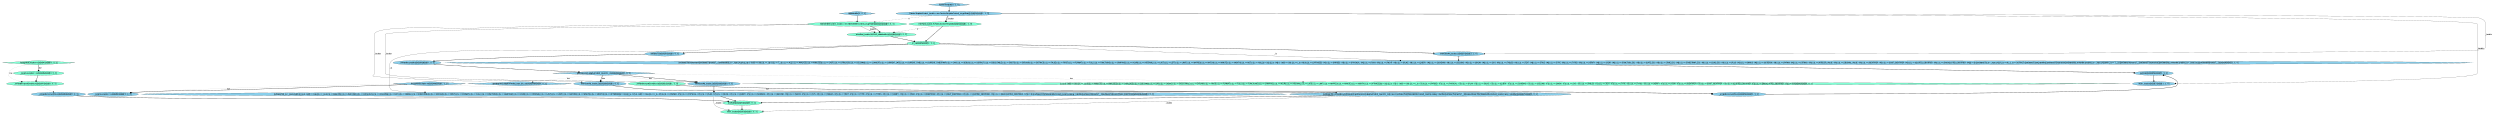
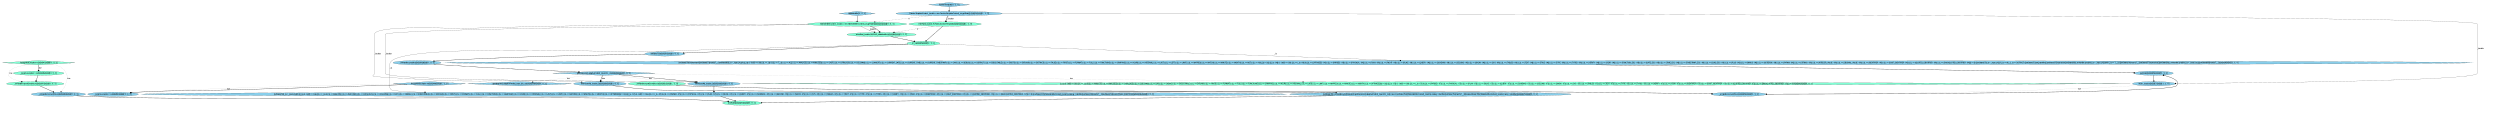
(1459, 54) -> none
none -> (67, 75)
(46, 89) -> (46, 89)
(857, 91) -> (1953, 92)
(742, 112) -> none
